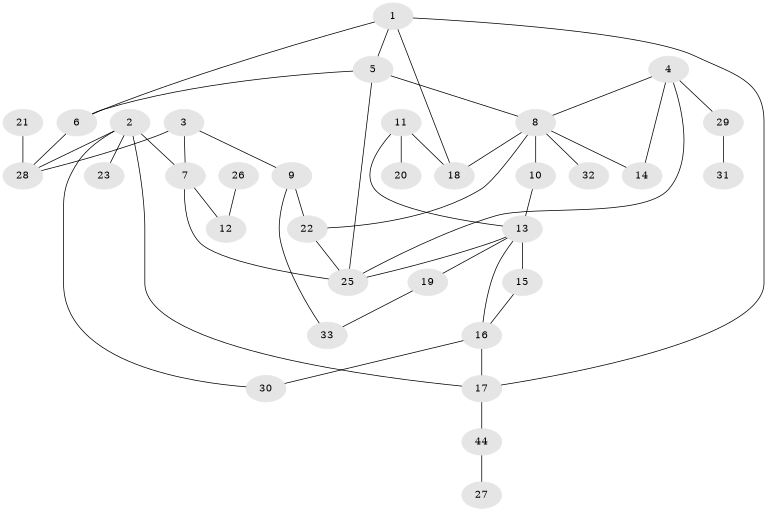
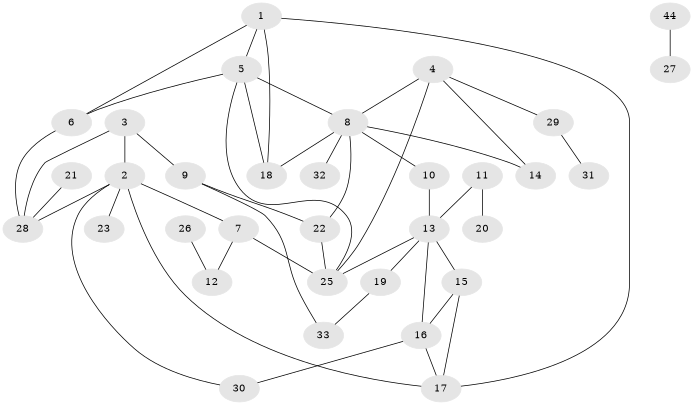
(185, 149) -> (125, 149)
(428, 149) -> (254, 123)
(482, 415) -> (451, 335)
